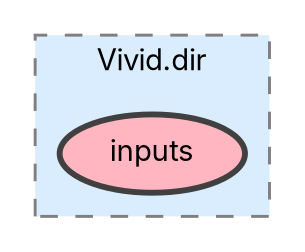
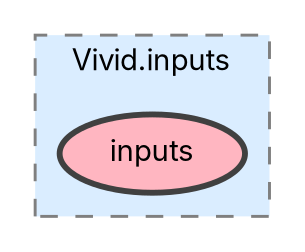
(152, 63) -> (152, 63)
